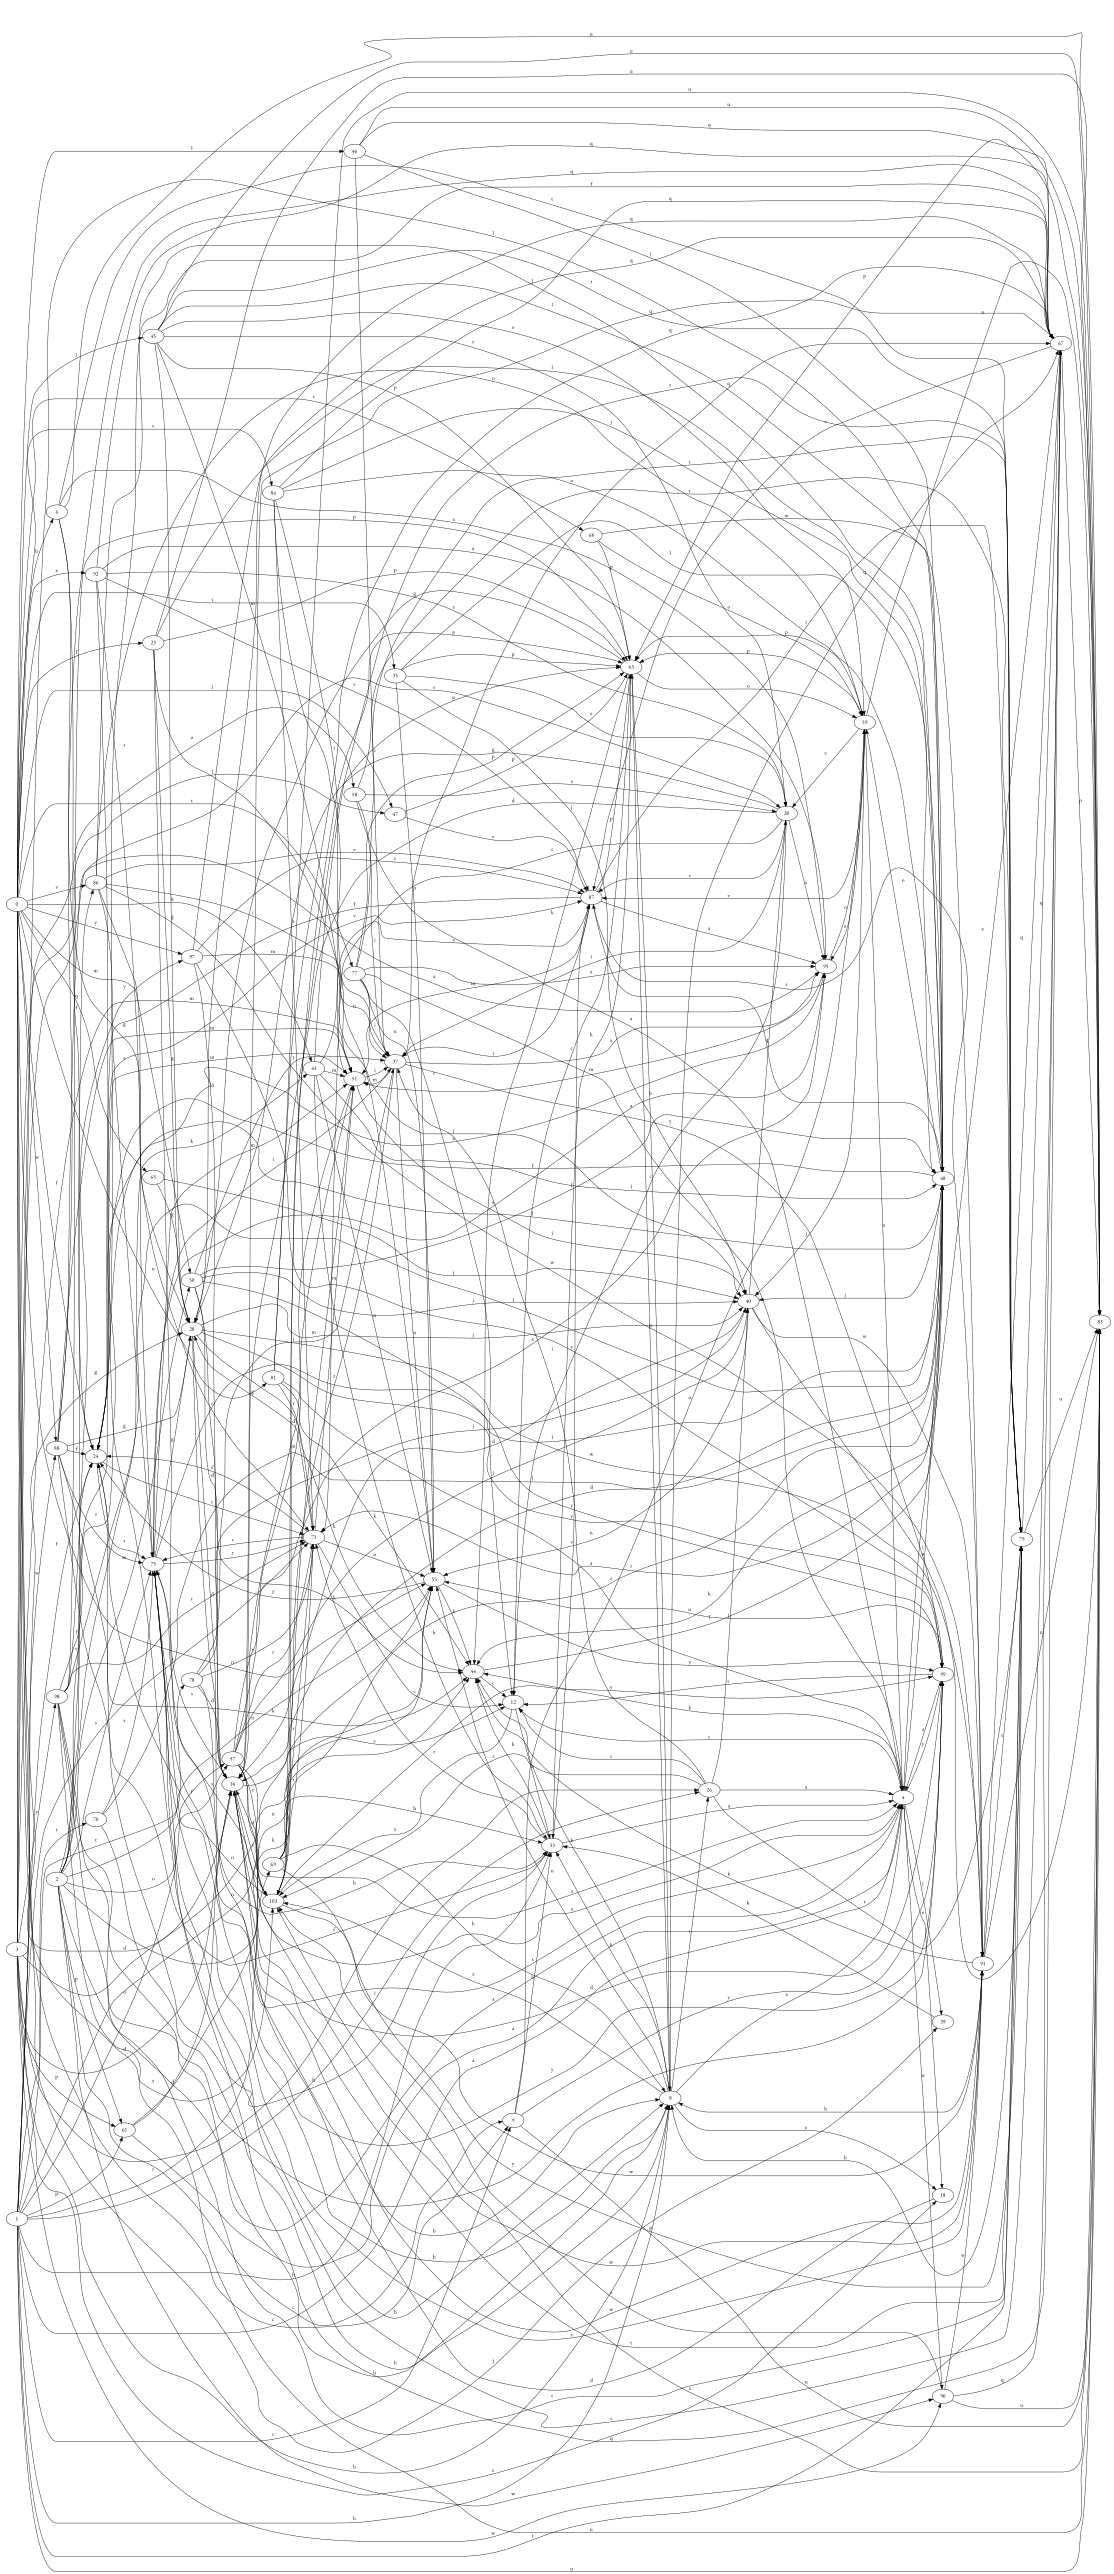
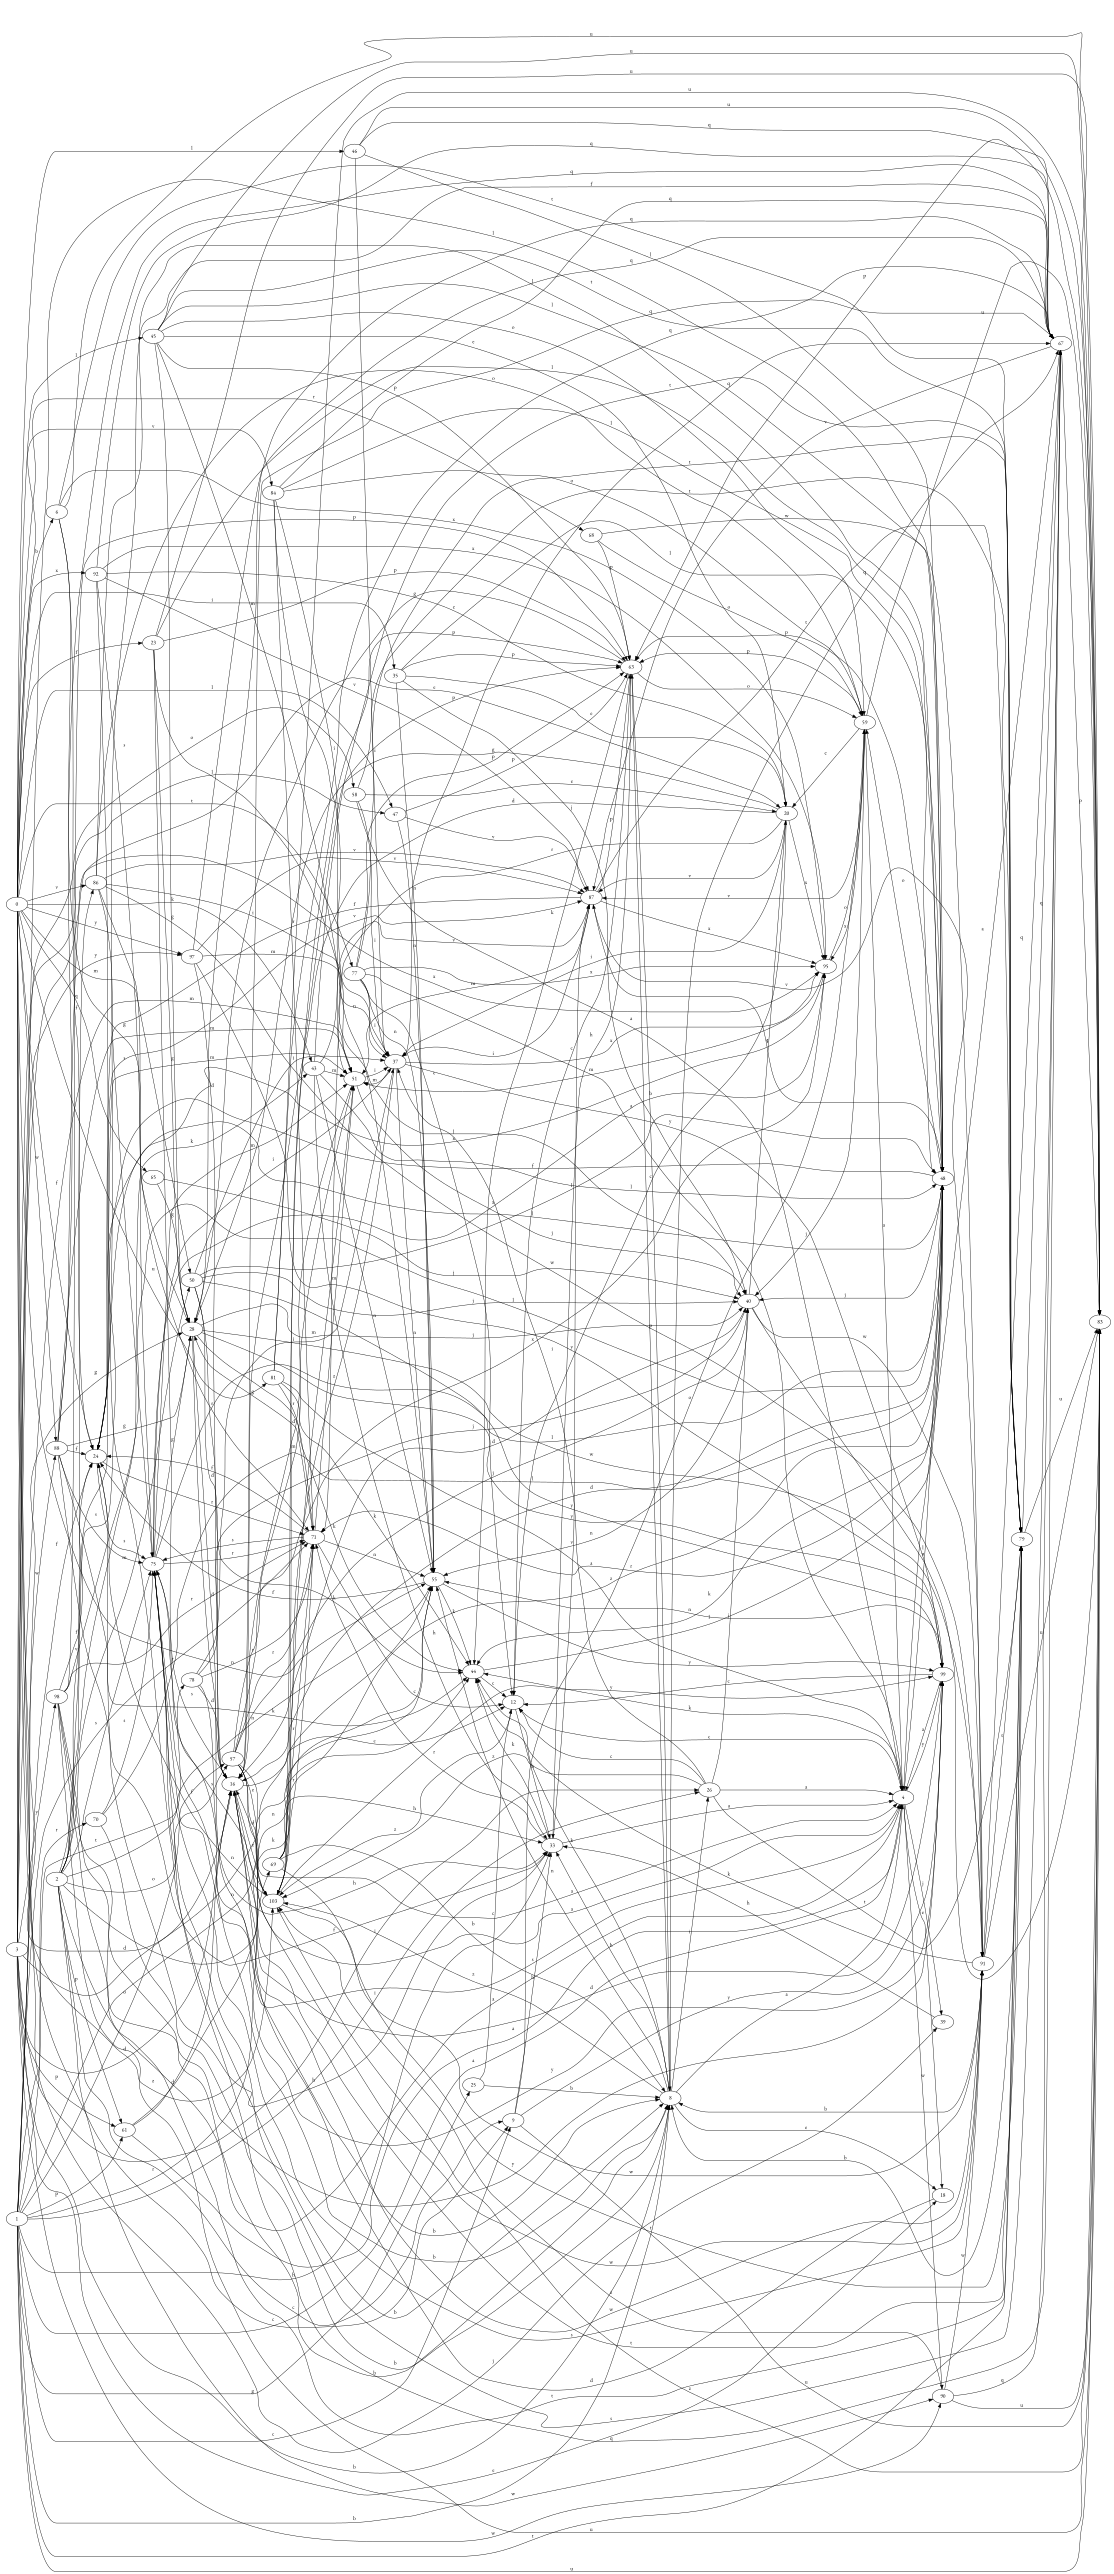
none -> (425, 1194)
(86, 1310) -> (23, 1400)
none -> (473, 2085)
(651, 2228) -> (651, 2228)
